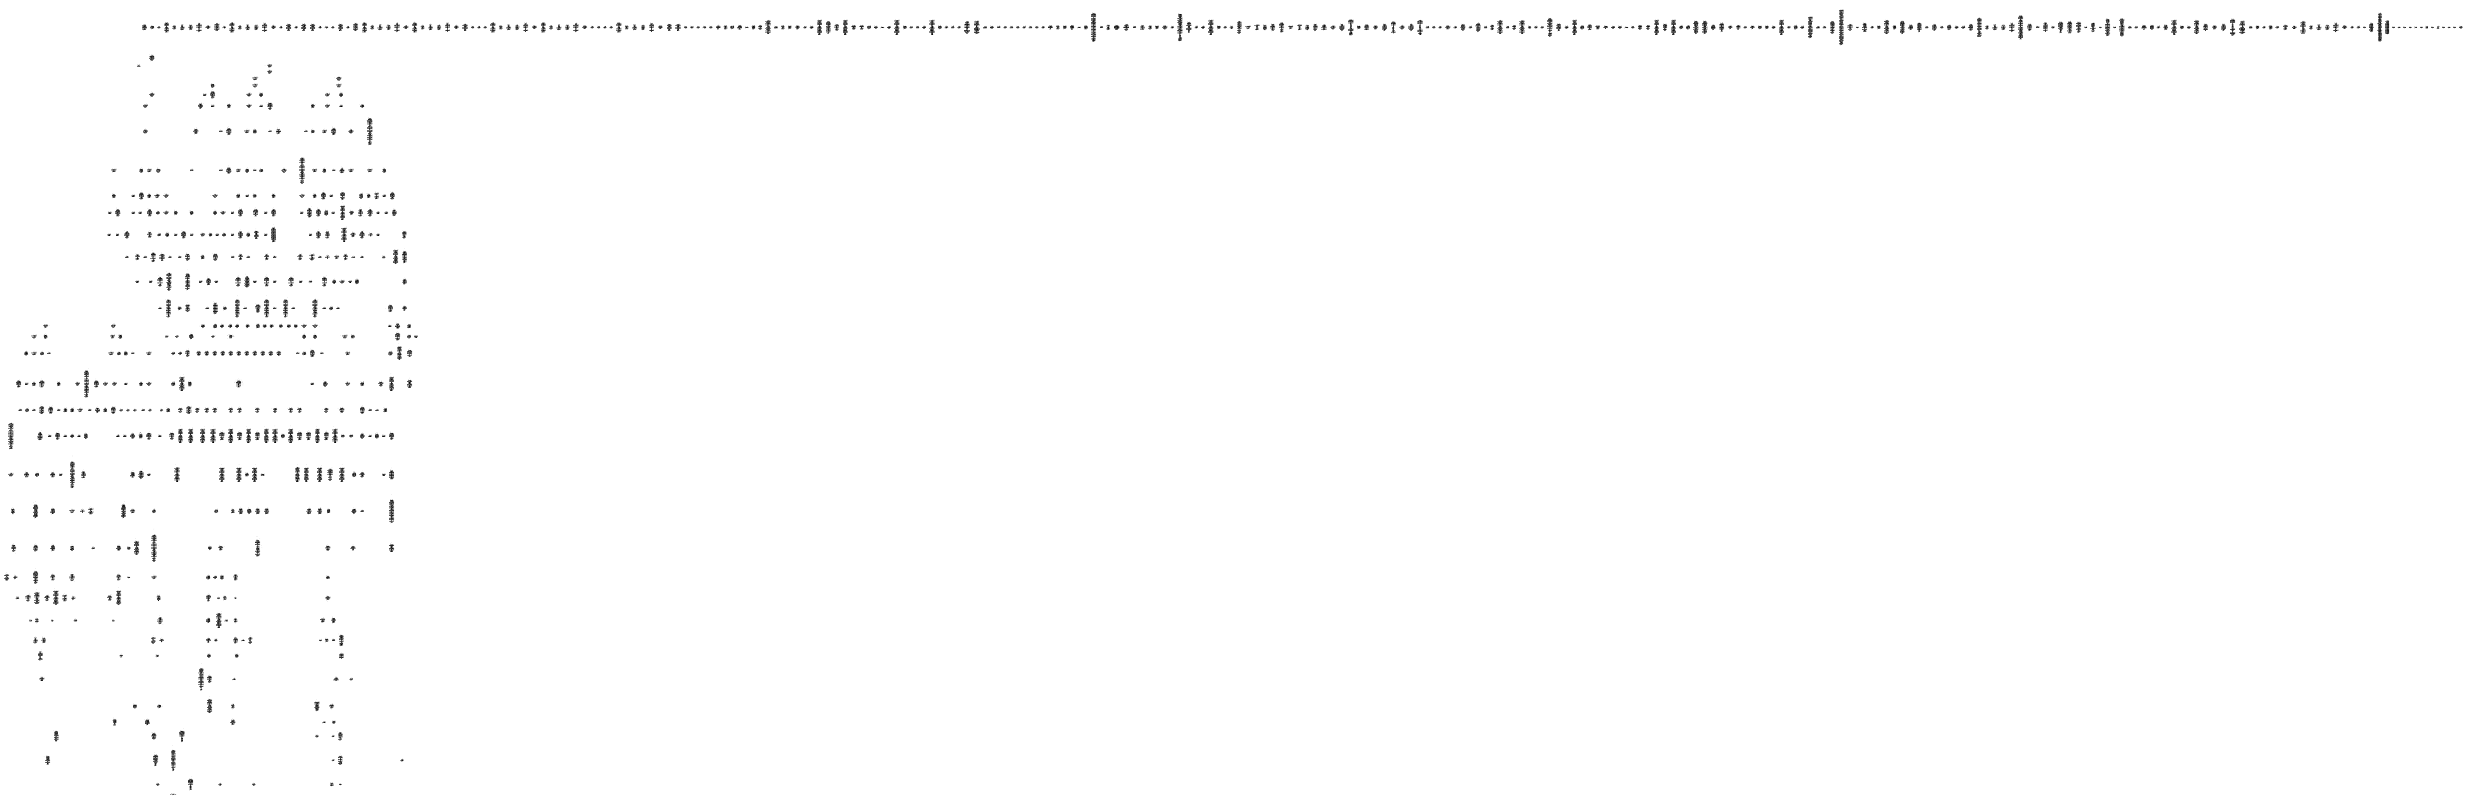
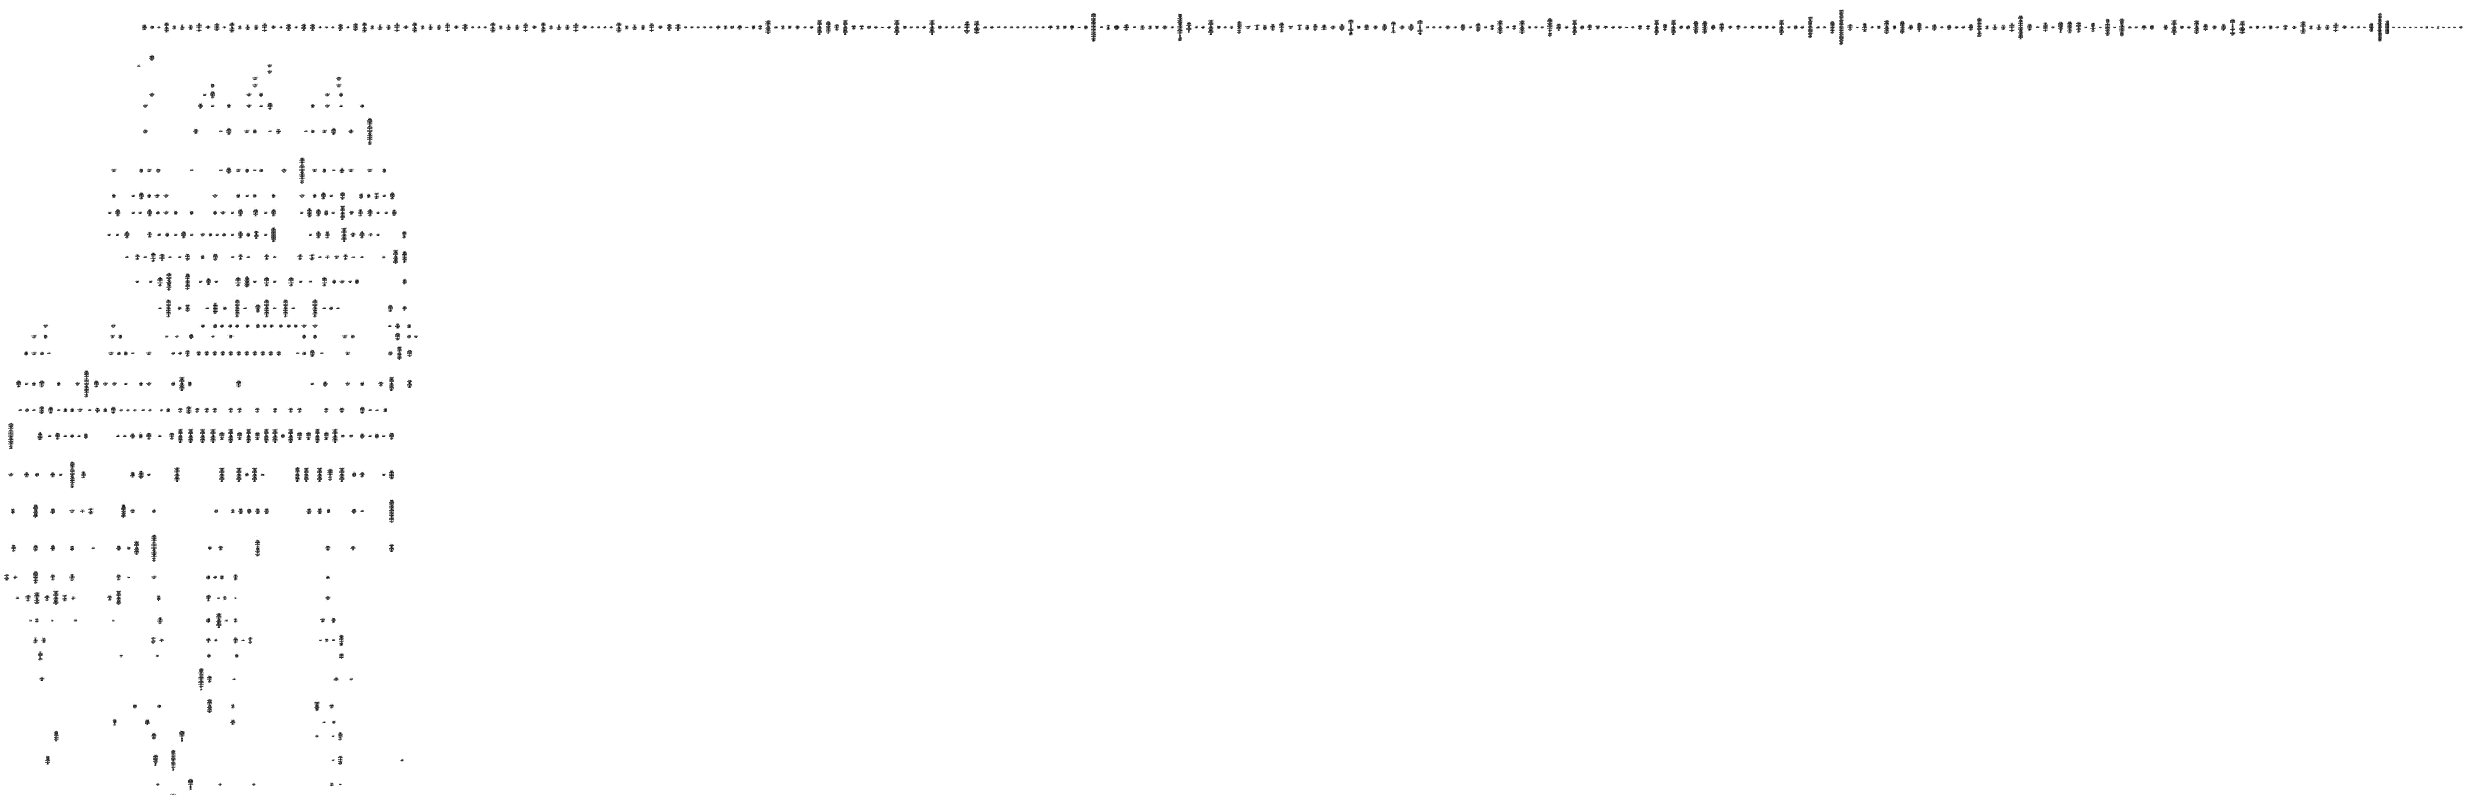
(2158, 28) -> none
